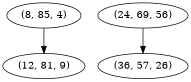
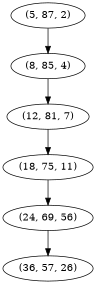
none -> (48, 15)
(44, 66) -> (48, 117)
none -> (48, 167)
